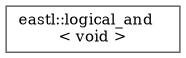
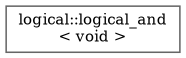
(93, 29) -> (93, 29)
